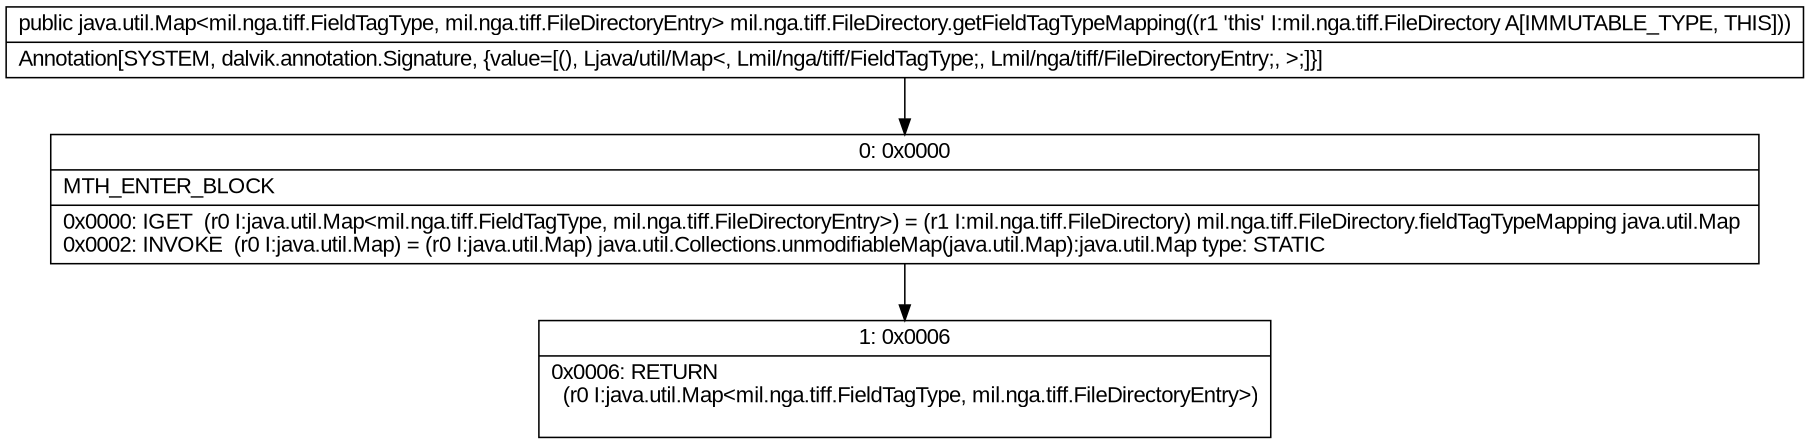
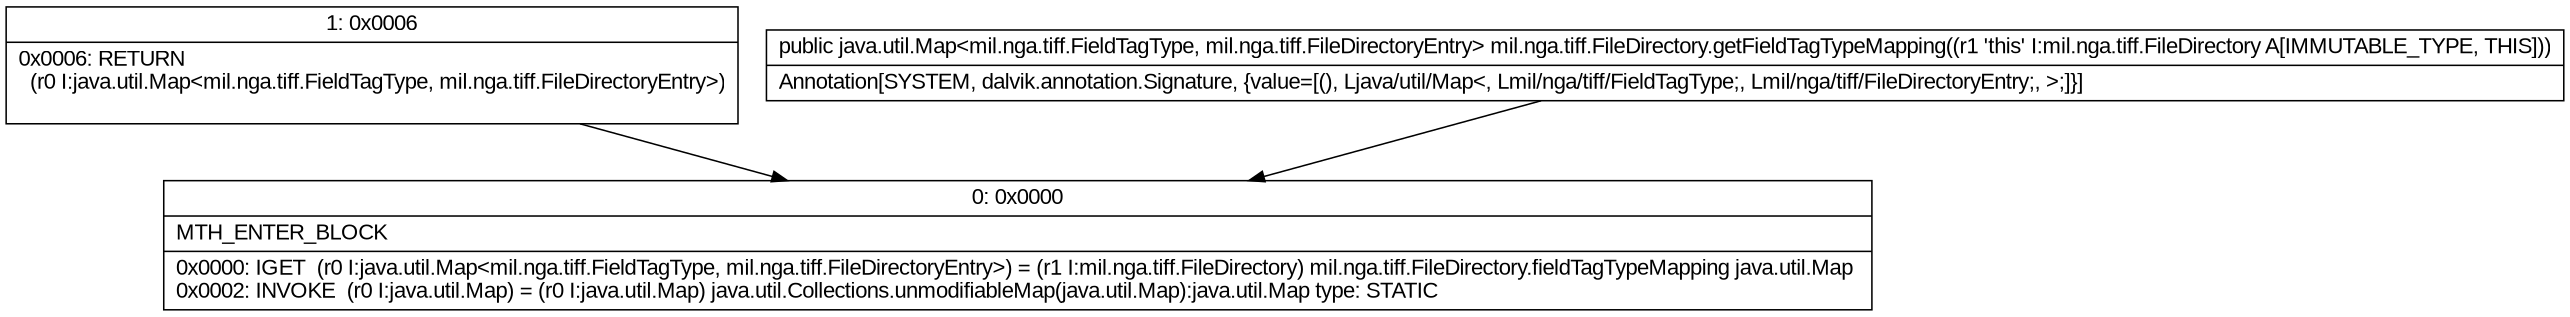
(905, 284) -> (676, 150)
